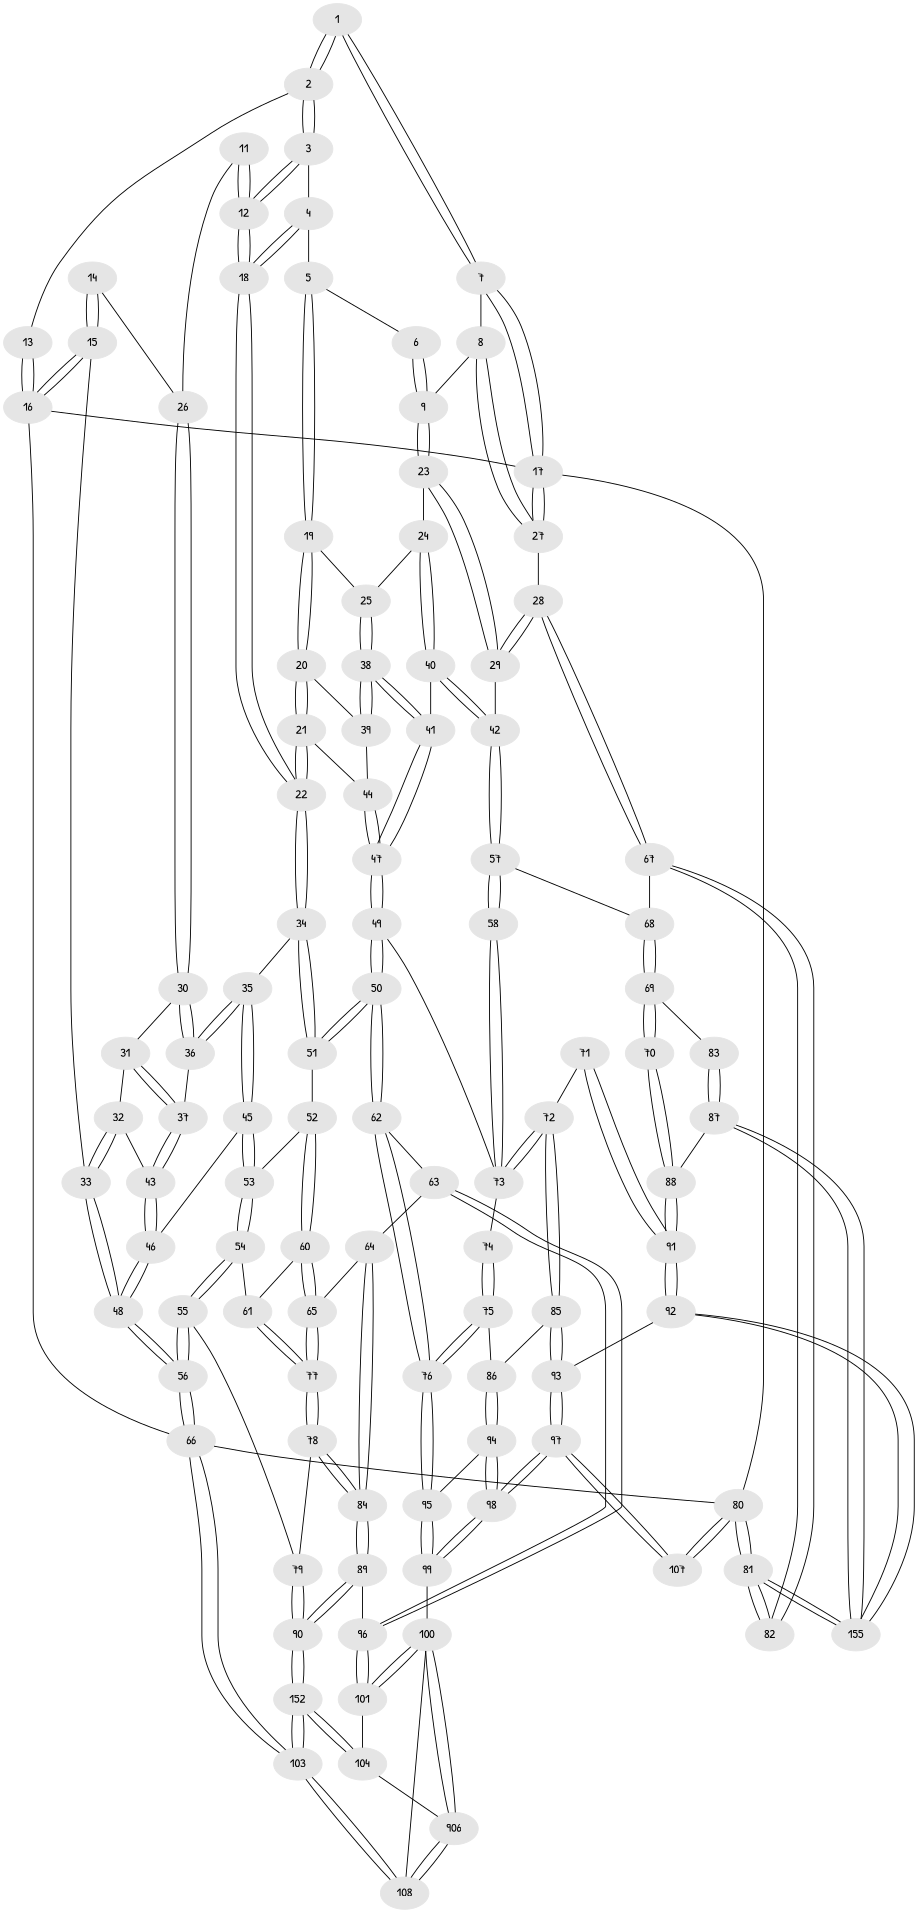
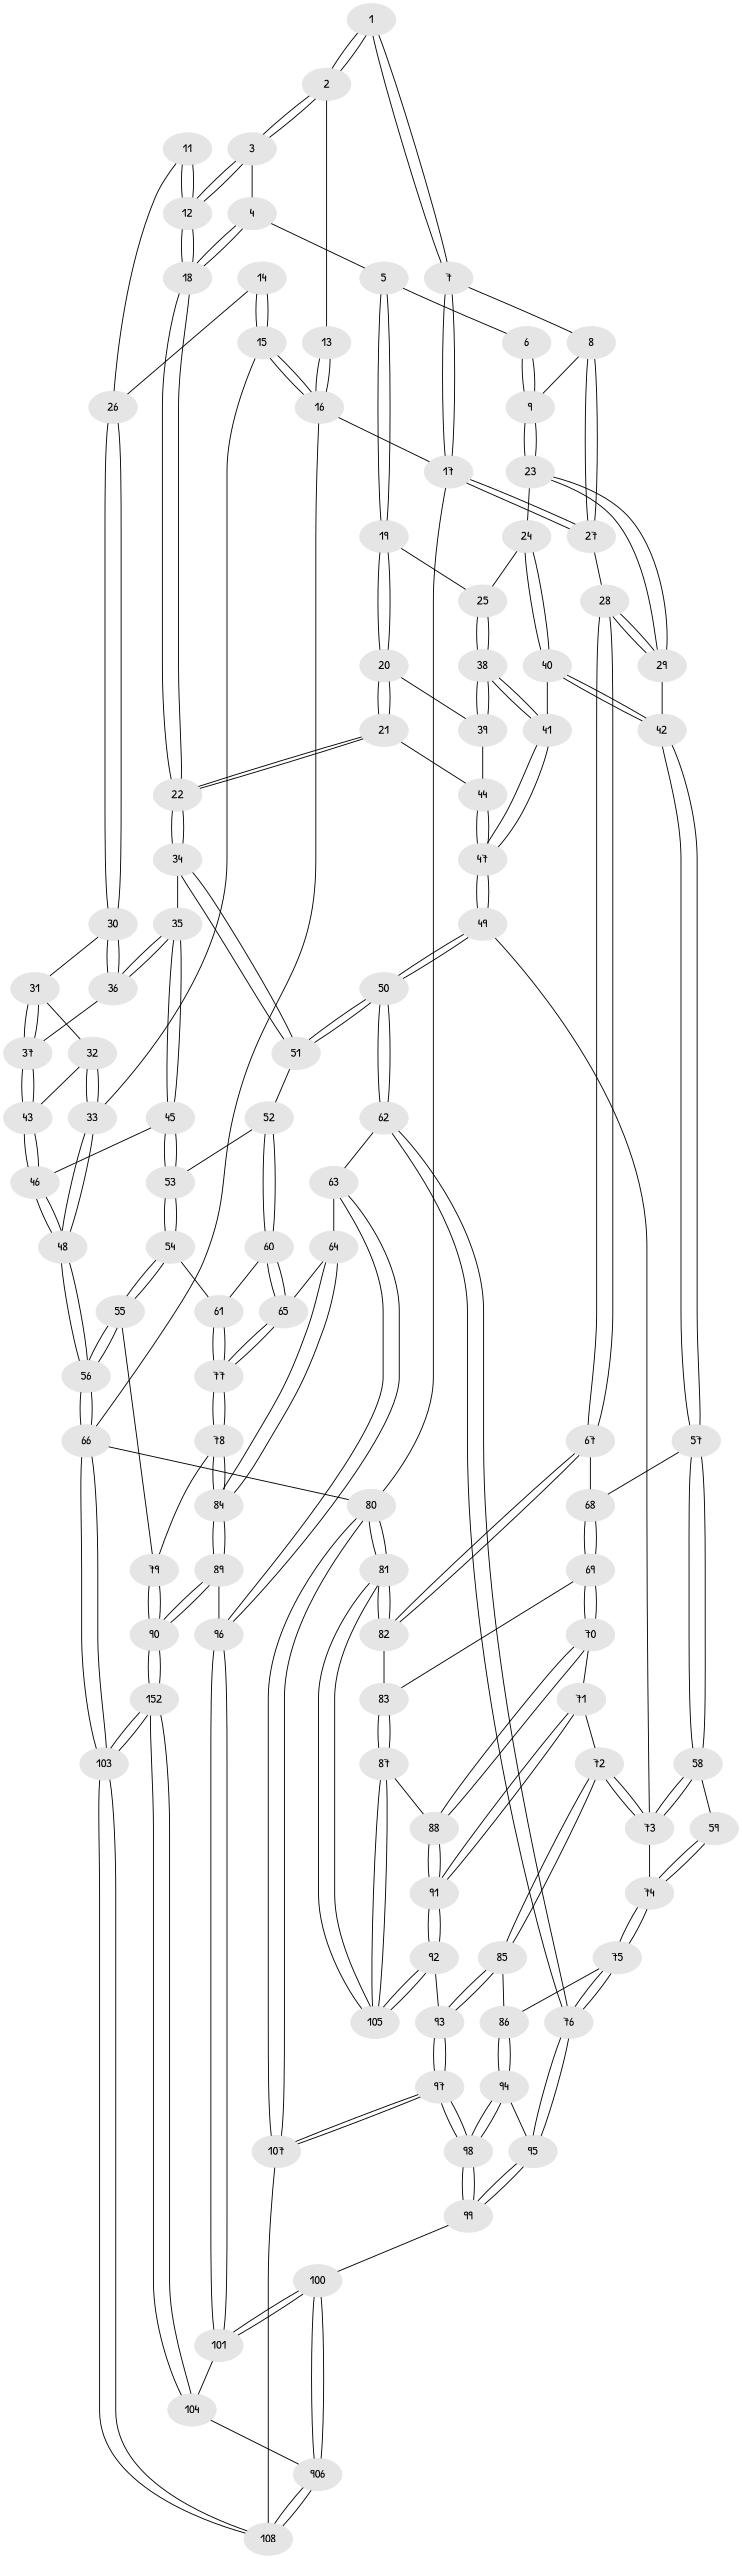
(856, 1635) -> (375, 2022)
none -> (384, 1667)
none -> (586, 1667)
(416, 1764) -> (268, 2345)
none -> (714, 1829)
